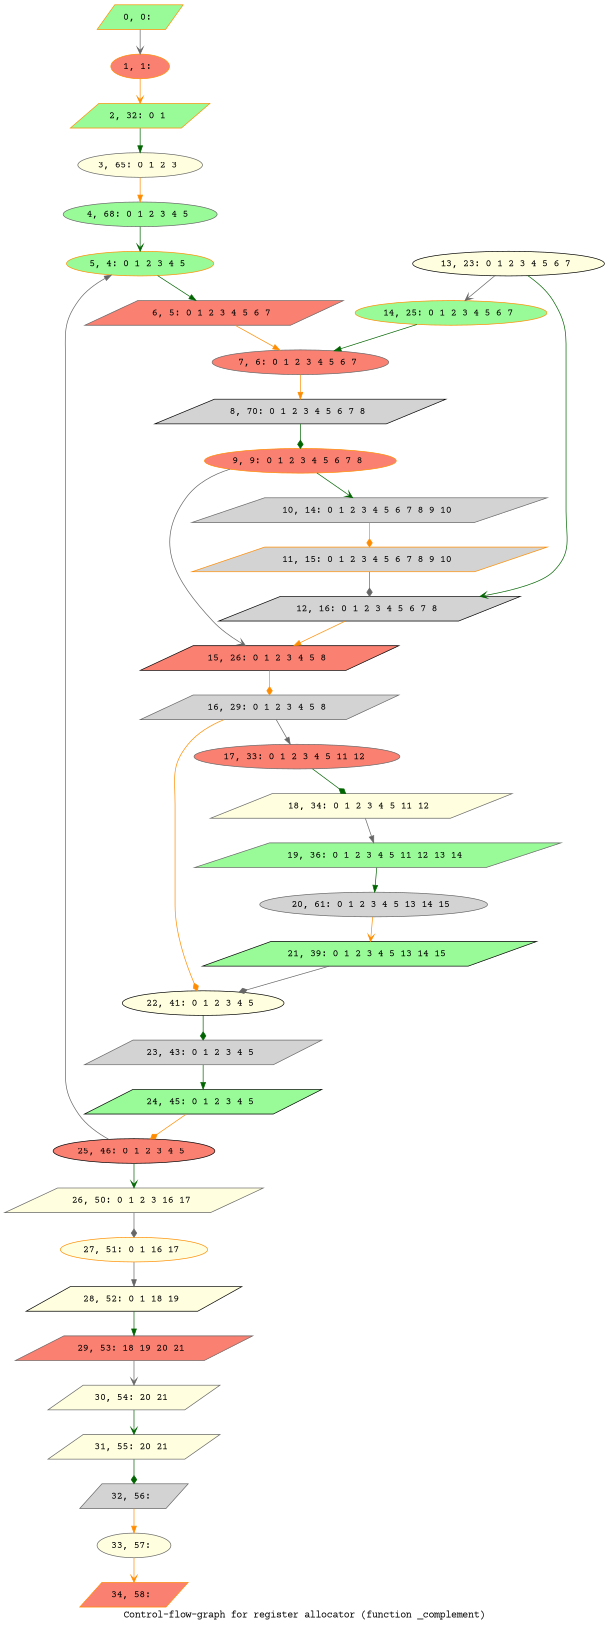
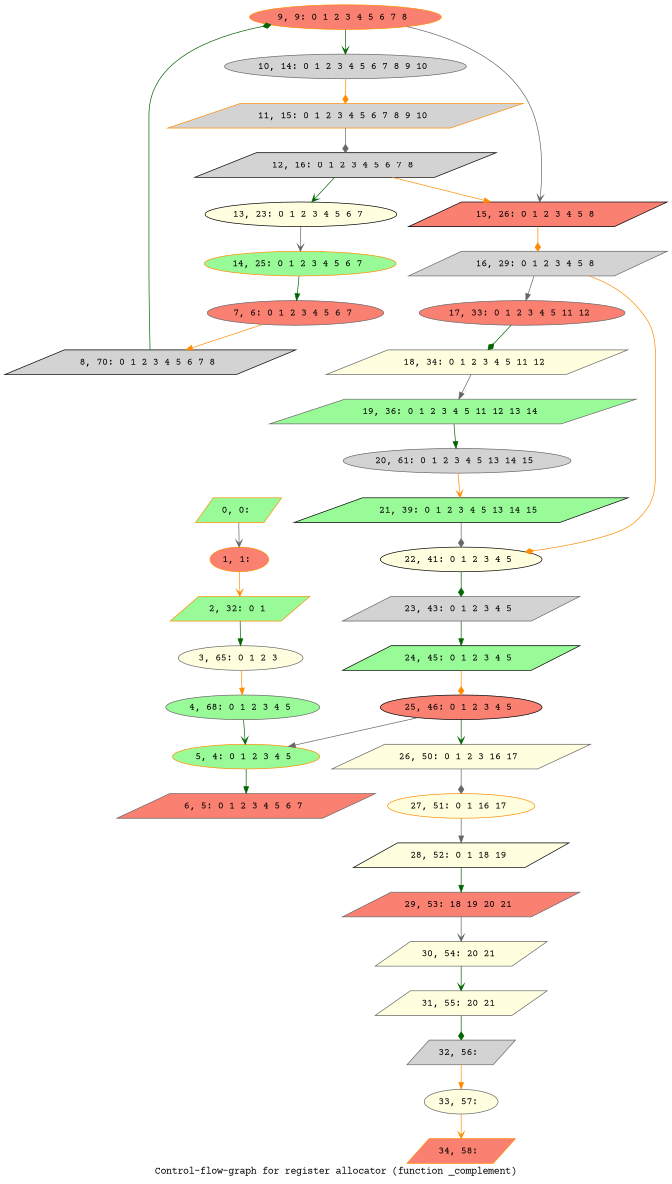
(254, 336) -> none
(566, 455) -> (326, 187)
(370, 510) -> (345, 66)
